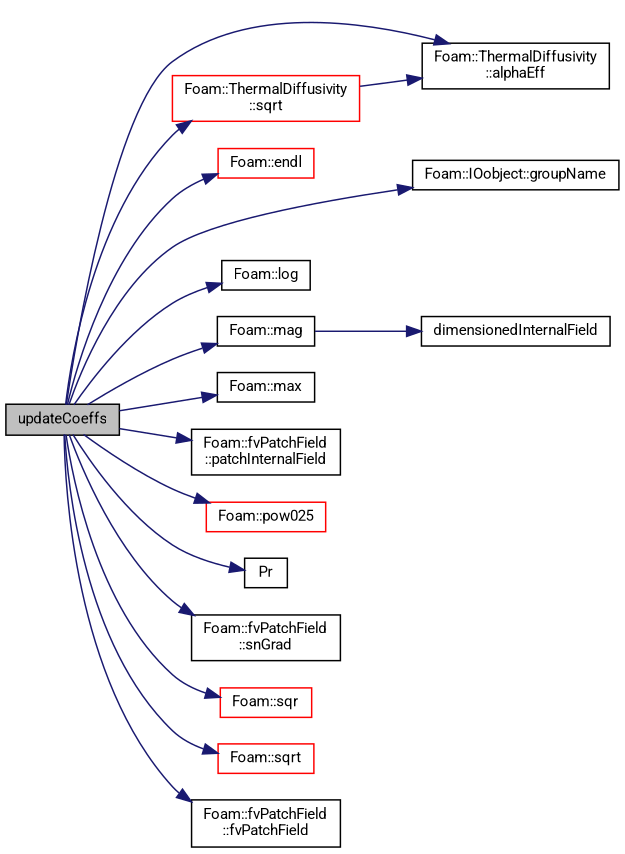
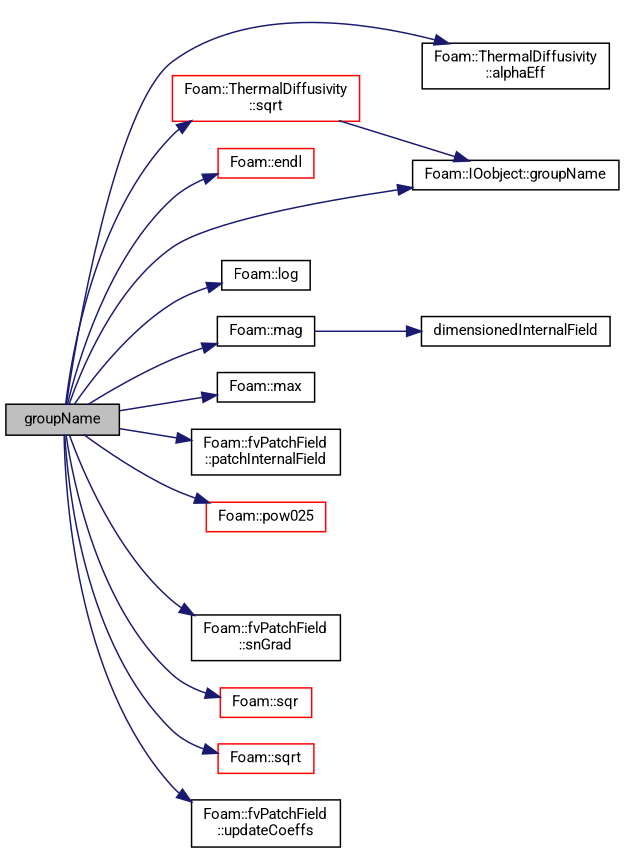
(384, 83) -> (397, 139)
(63, 420) -> (63, 420)
(266, 573) -> none
(266, 823) -> (266, 823)
